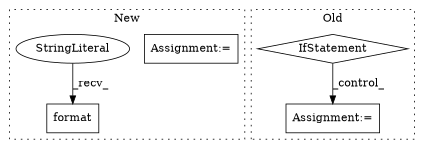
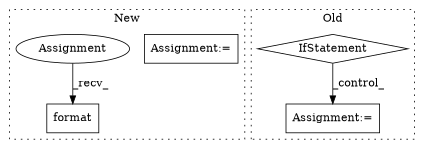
(73, 49) -> (73, 49)
